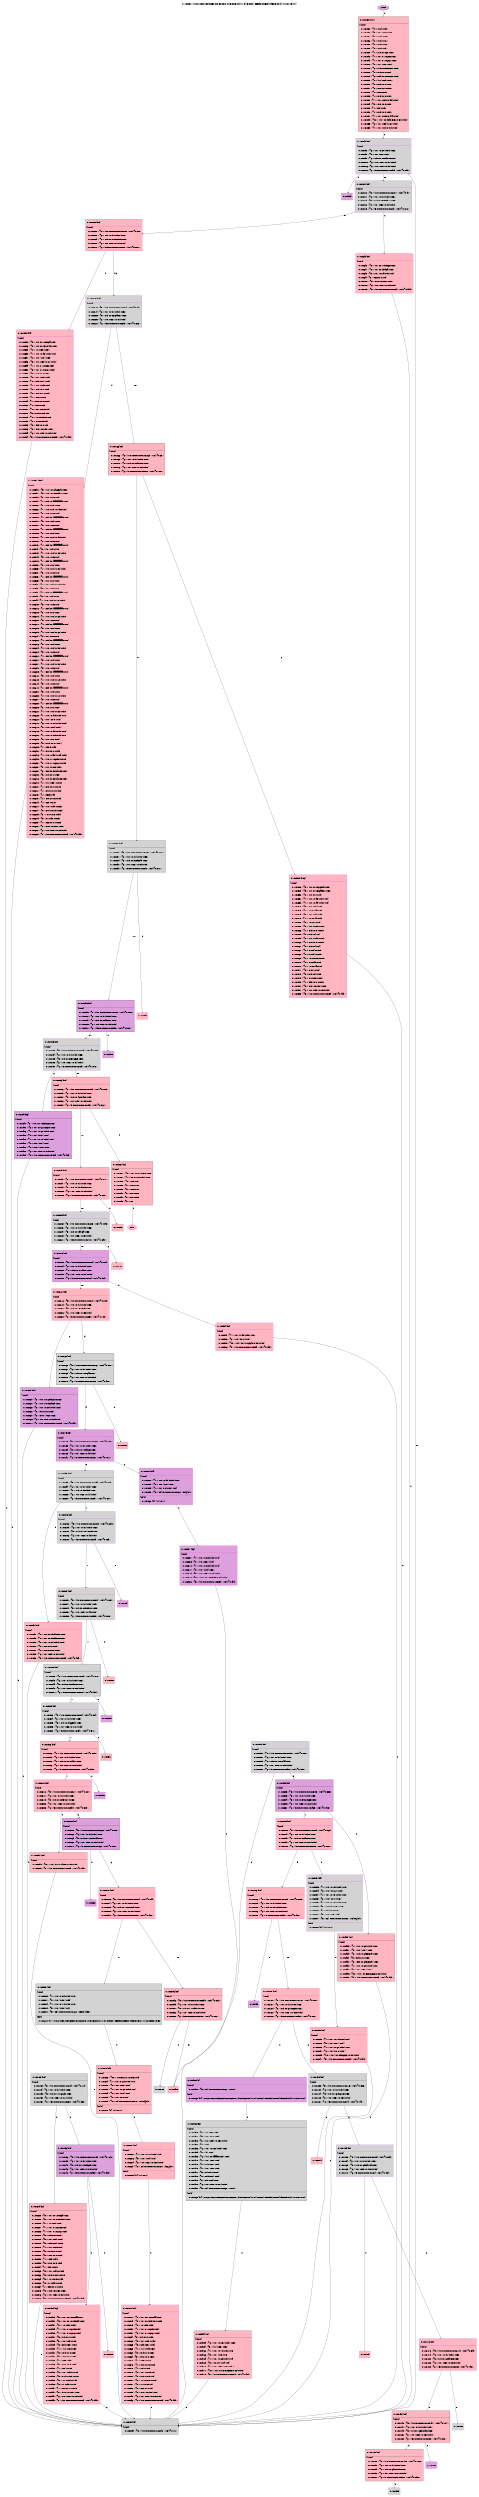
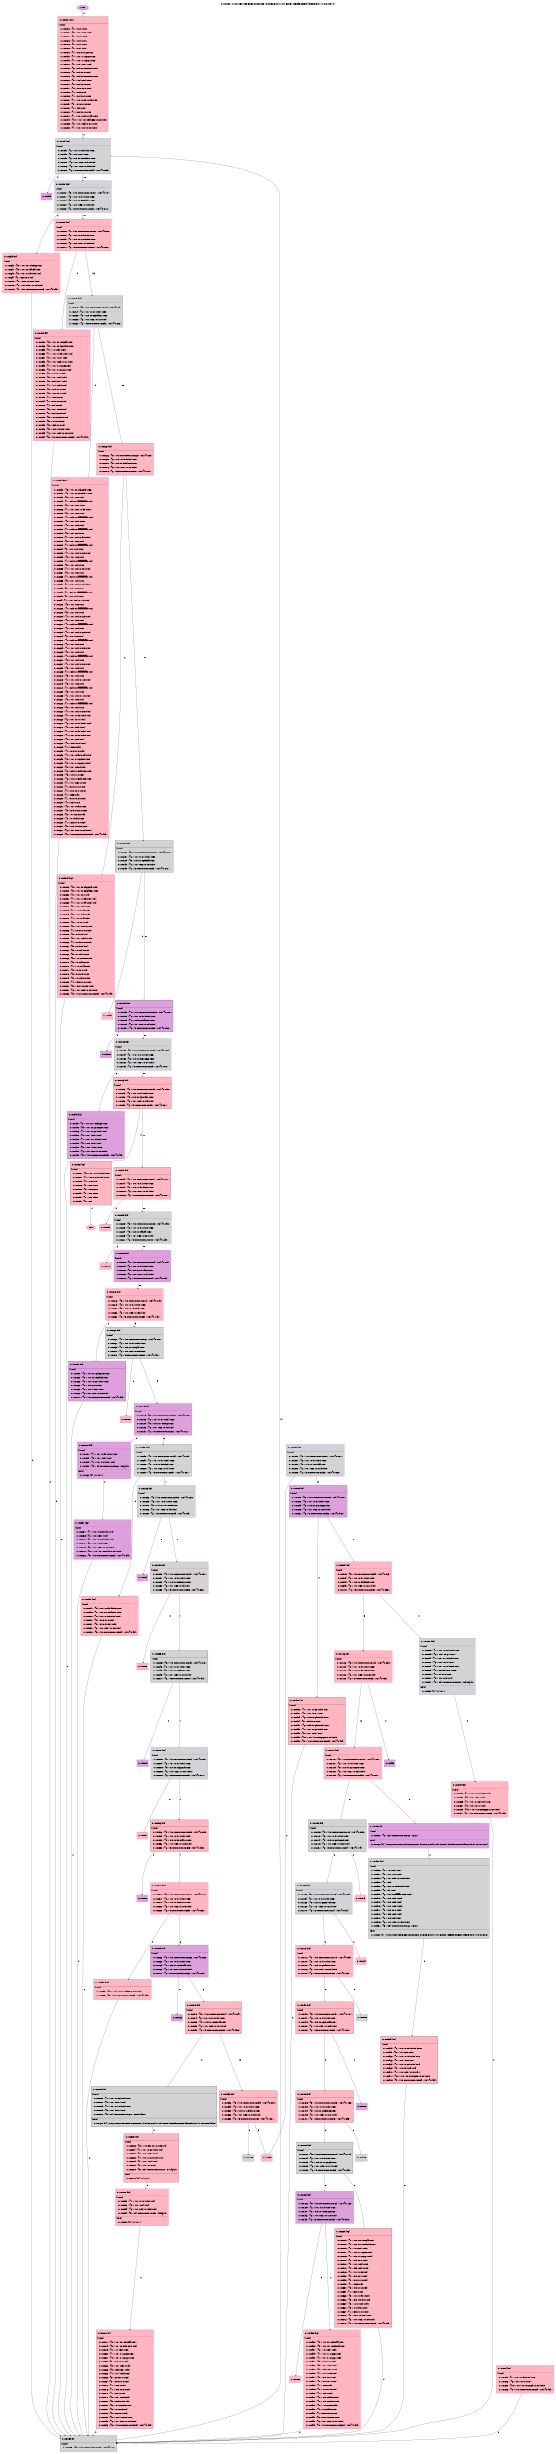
(43, 1135) -> (96, 1135)
(161, 1304) -> none
(127, 1903) -> (213, 2018)
none -> (325, 2132)
